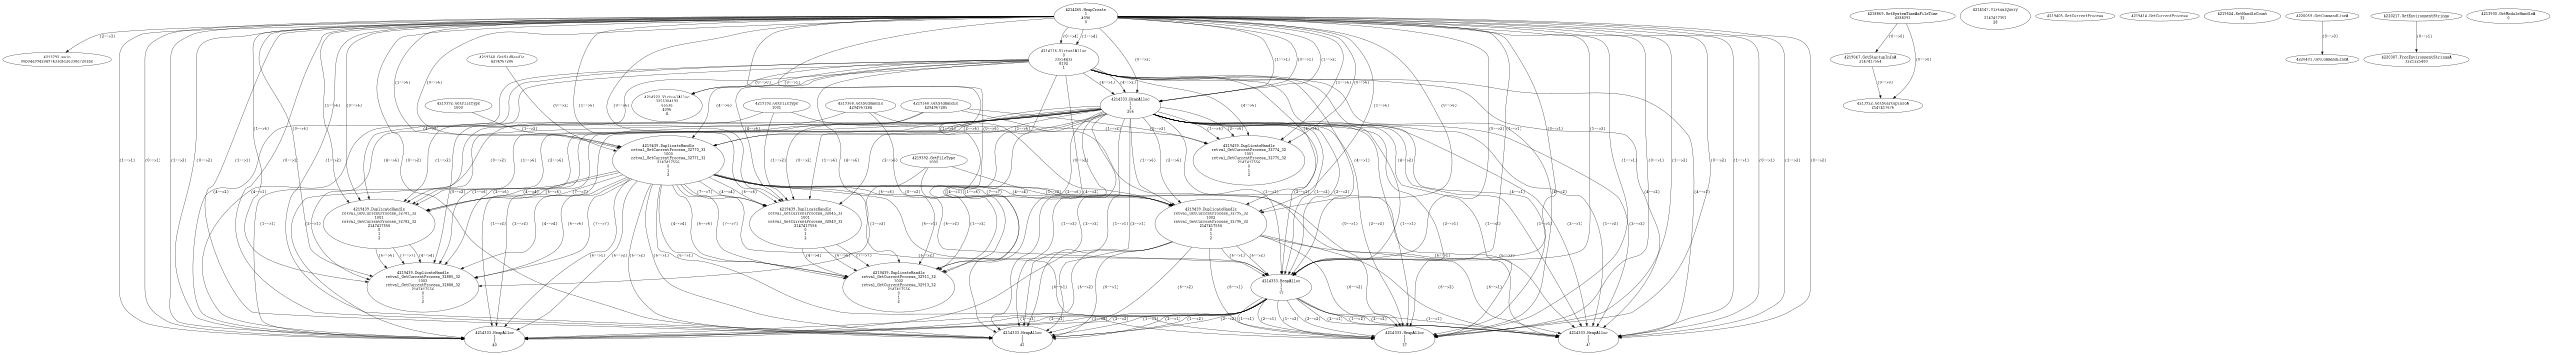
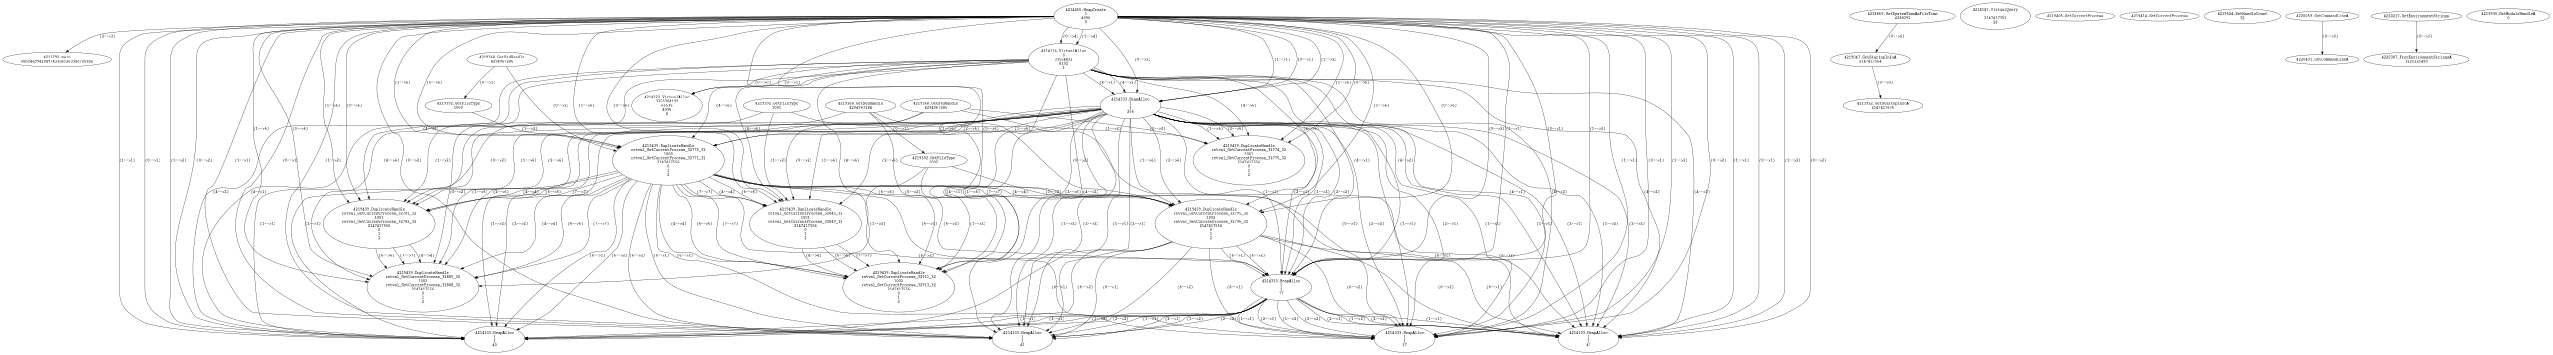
(1915, 63) -> none
none -> (479, 81)
none -> (891, 128)
